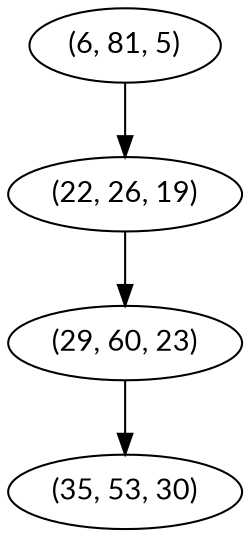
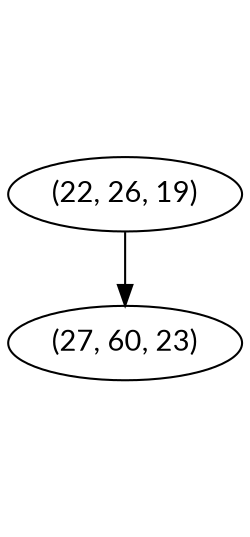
(125, 45) -> none
(125, 343) -> (125, 343)
(125, 492) -> none
